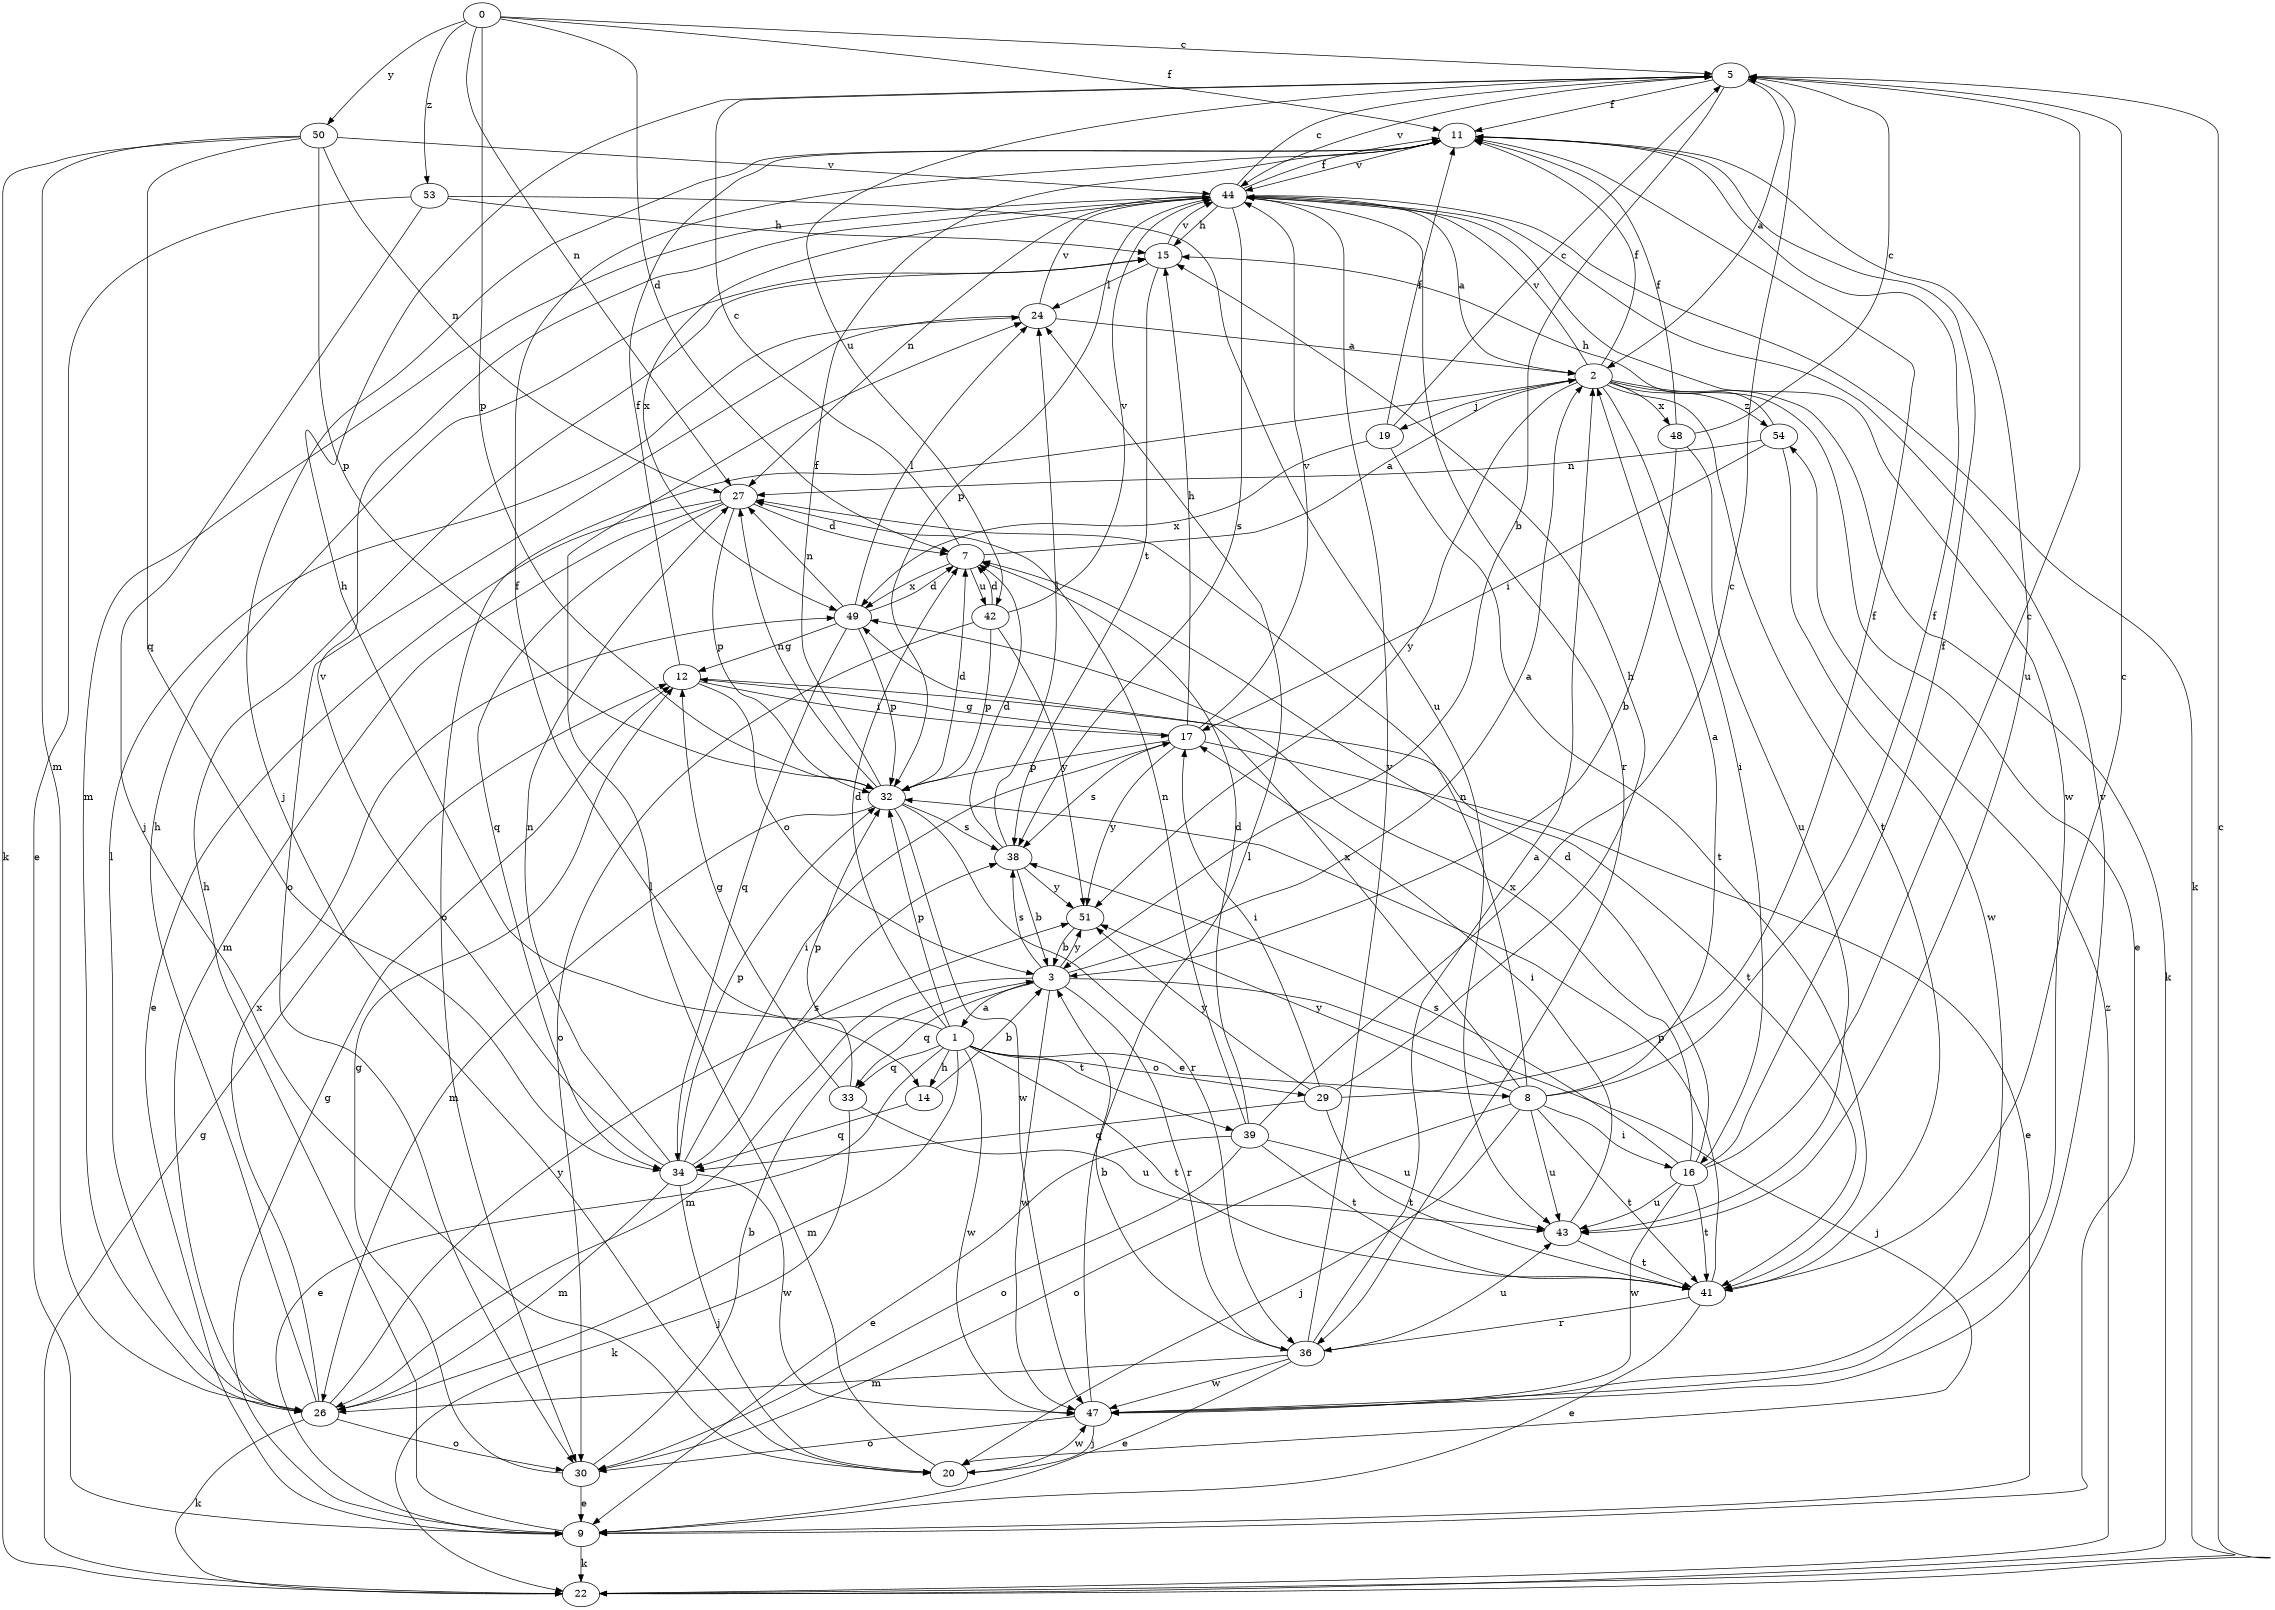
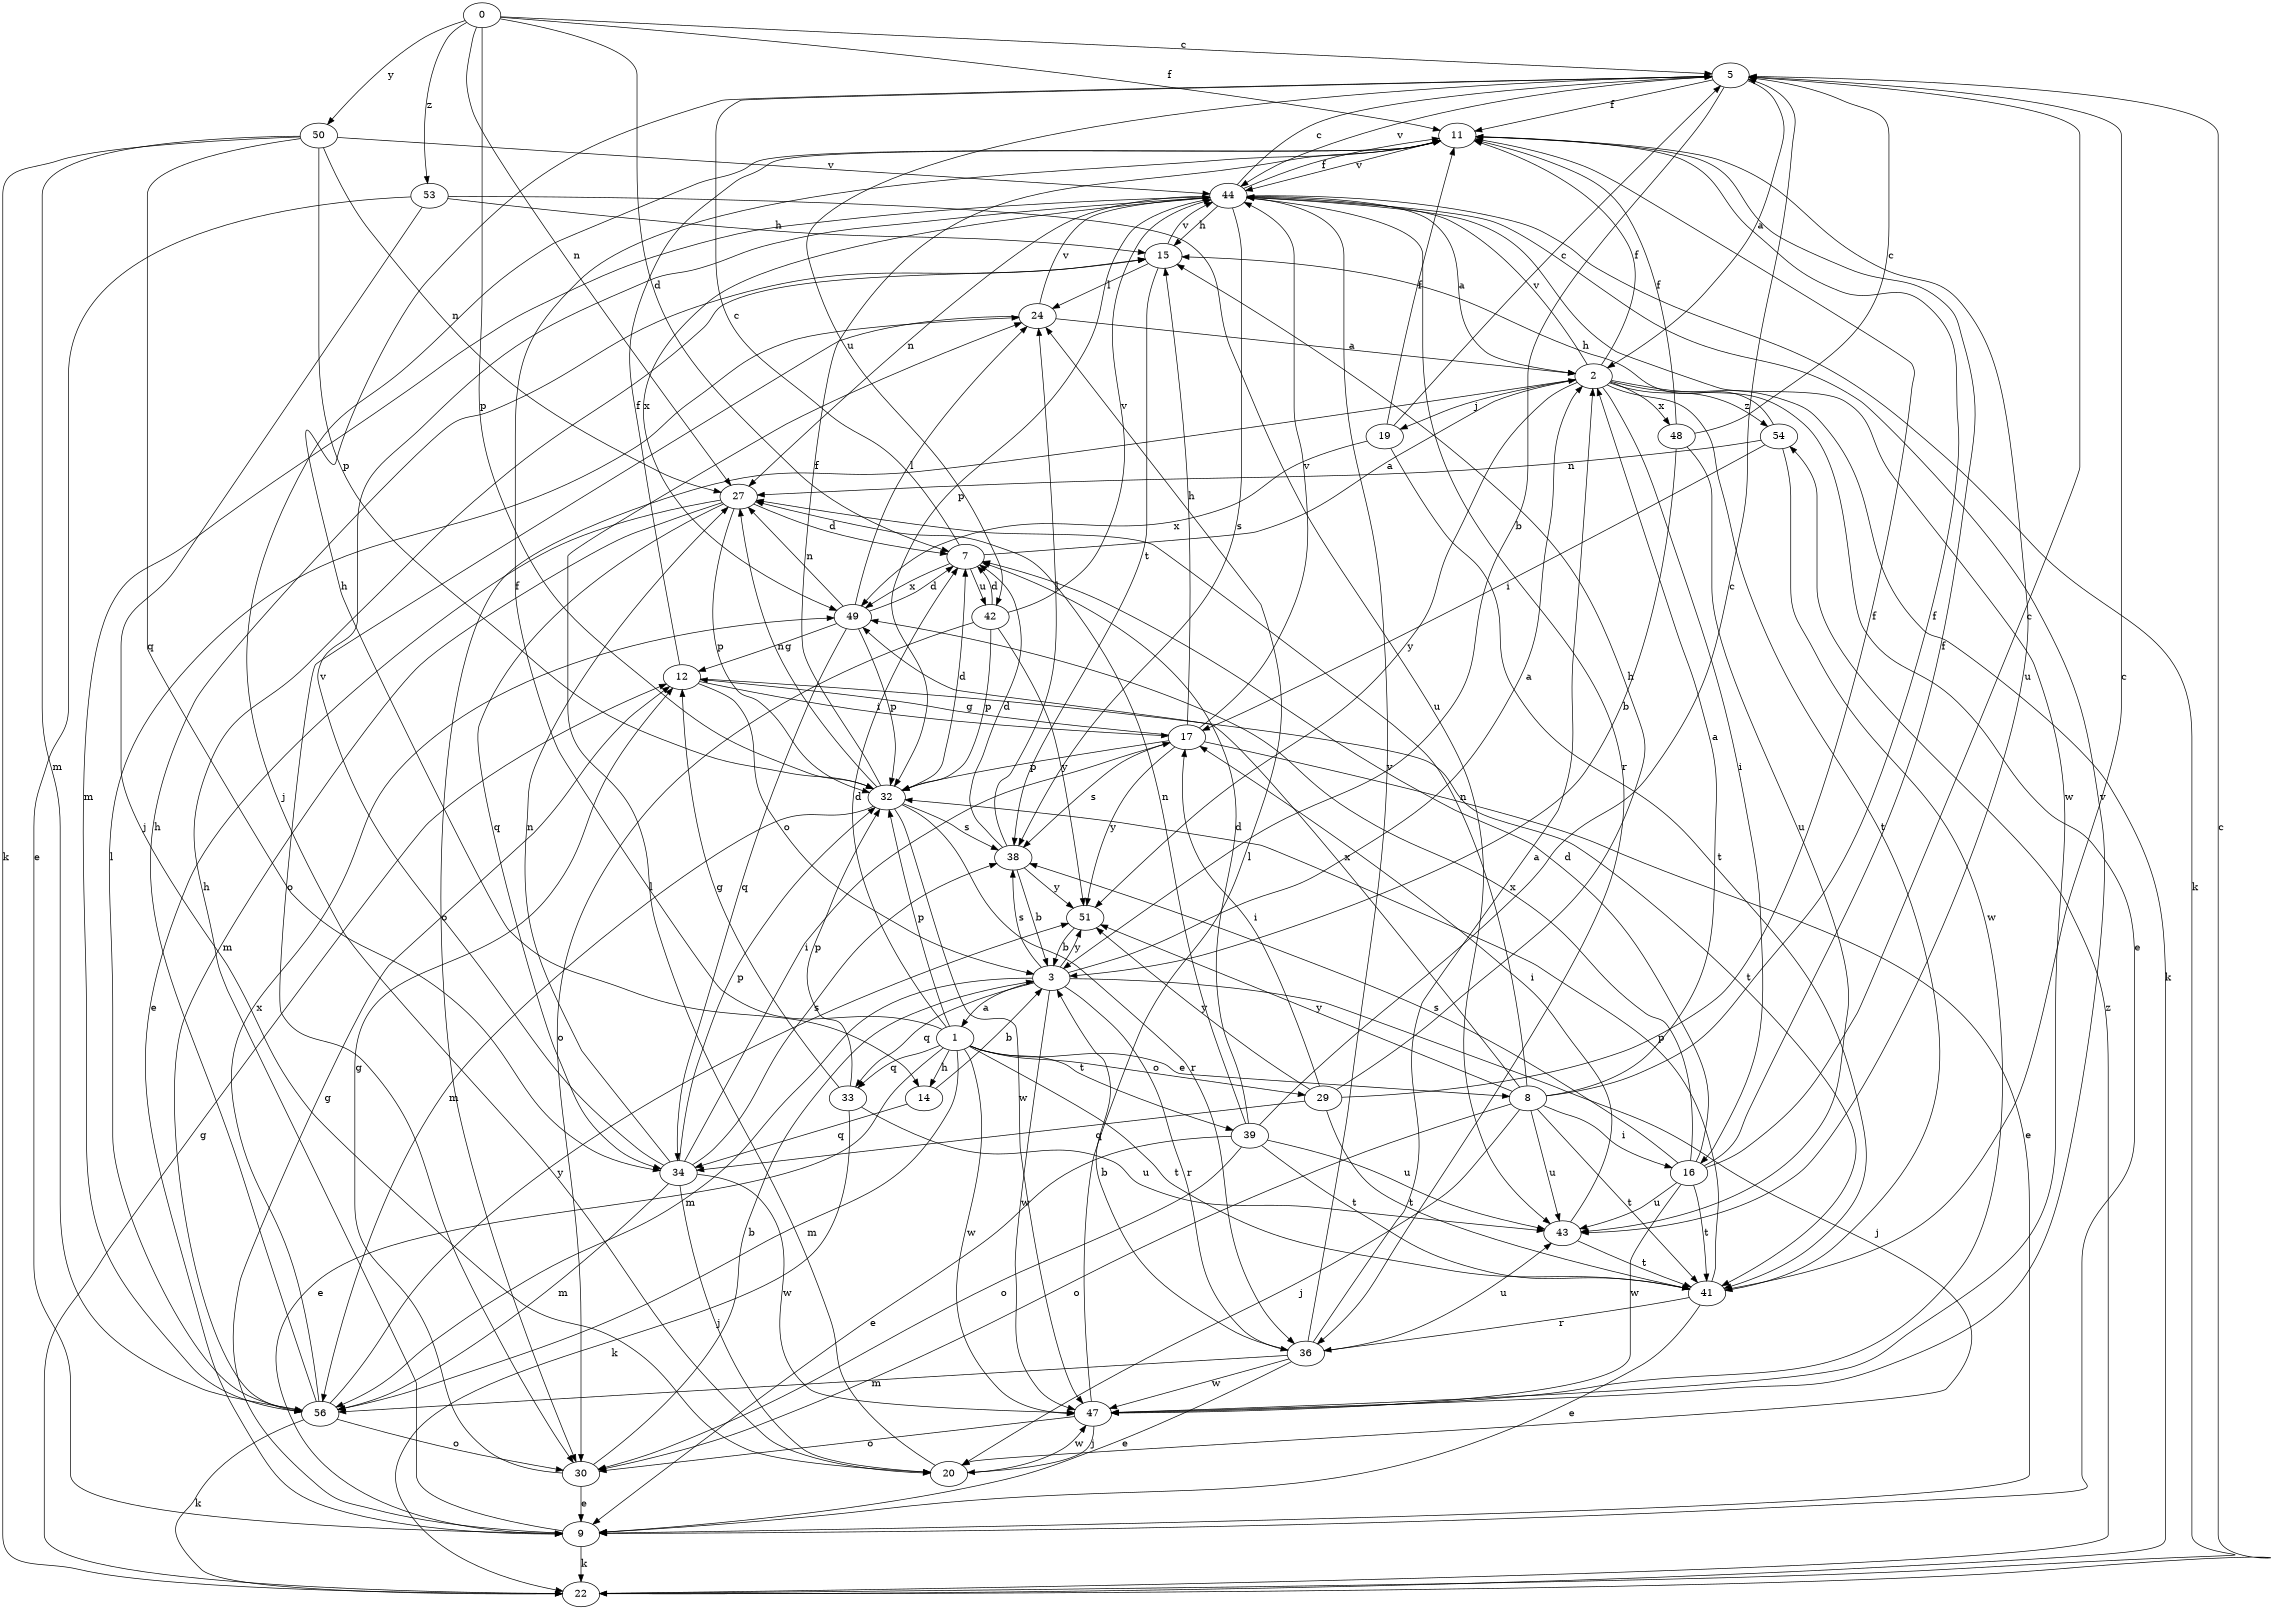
(320, 1414) -> (320, 1414)
